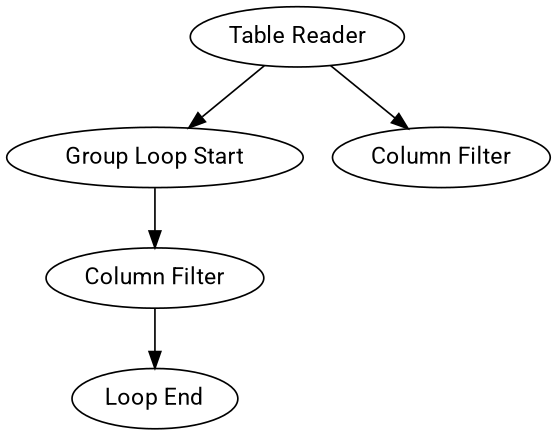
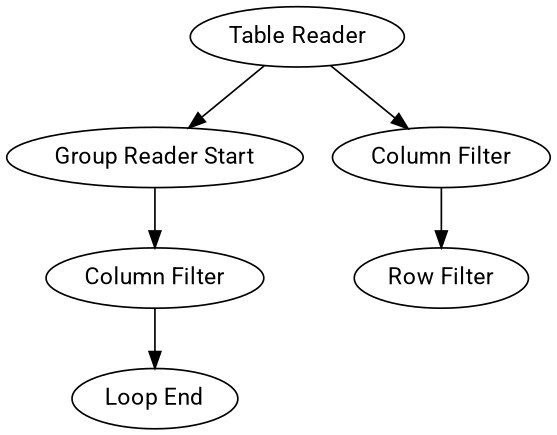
(155, 157) -> (155, 157)
none -> (441, 278)
